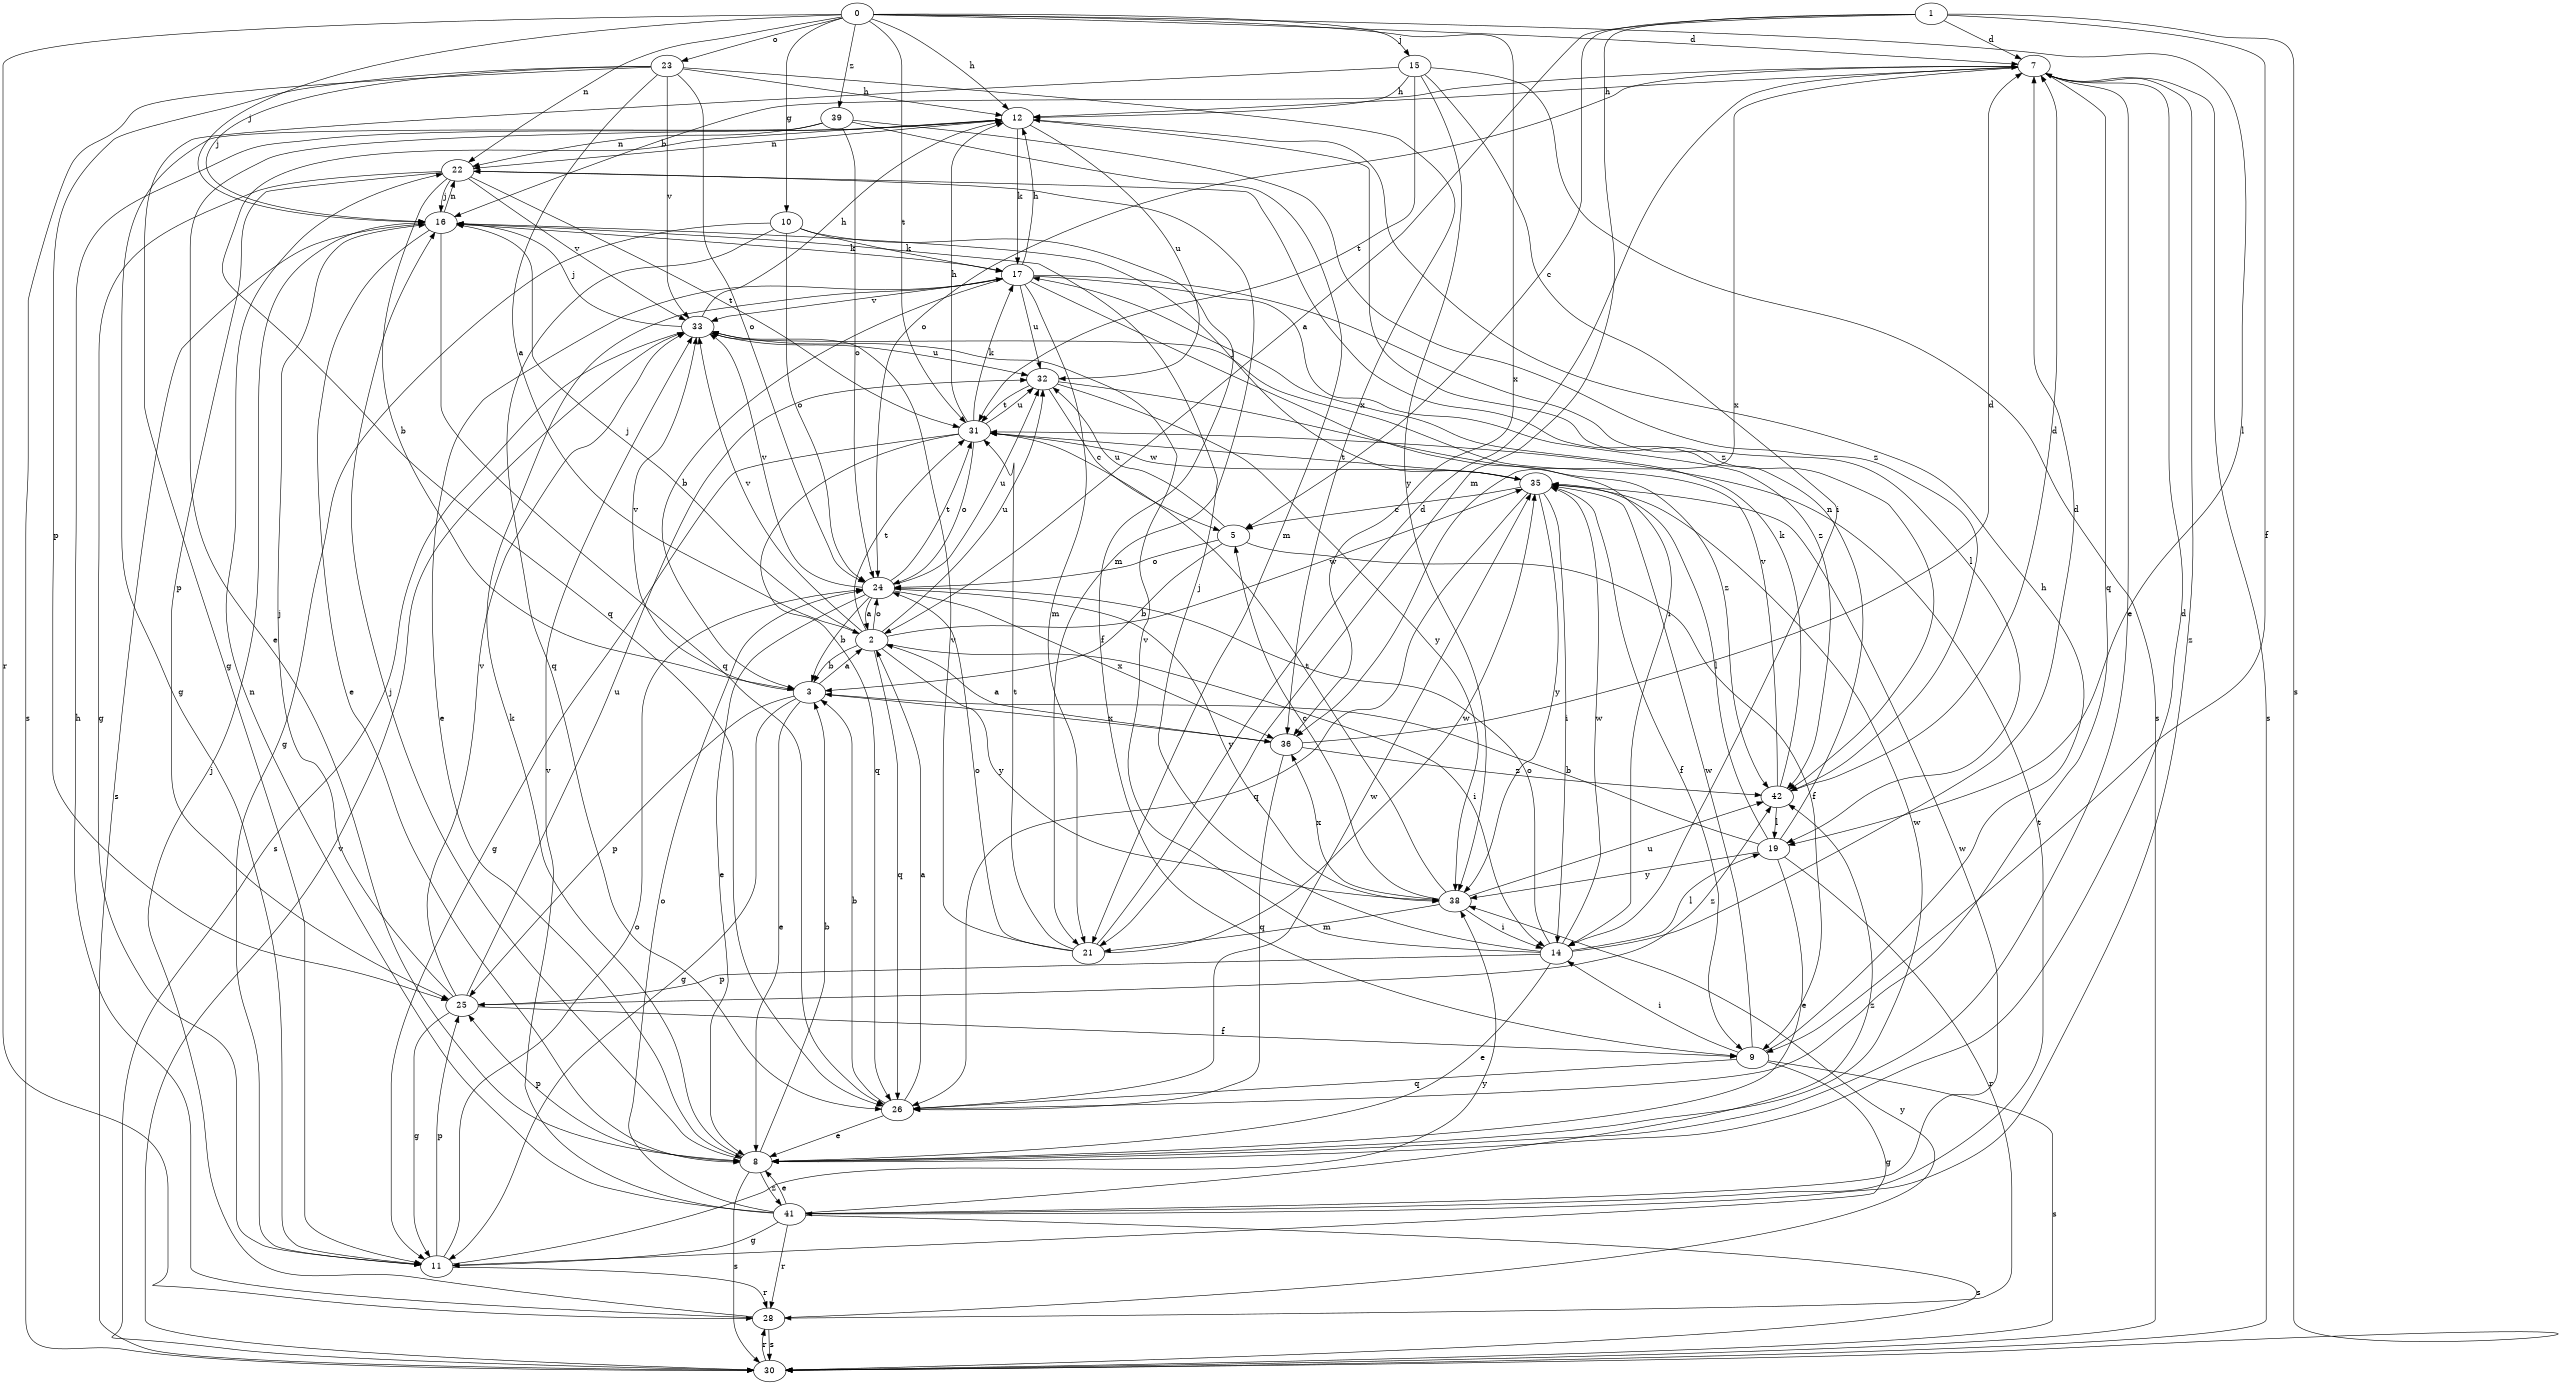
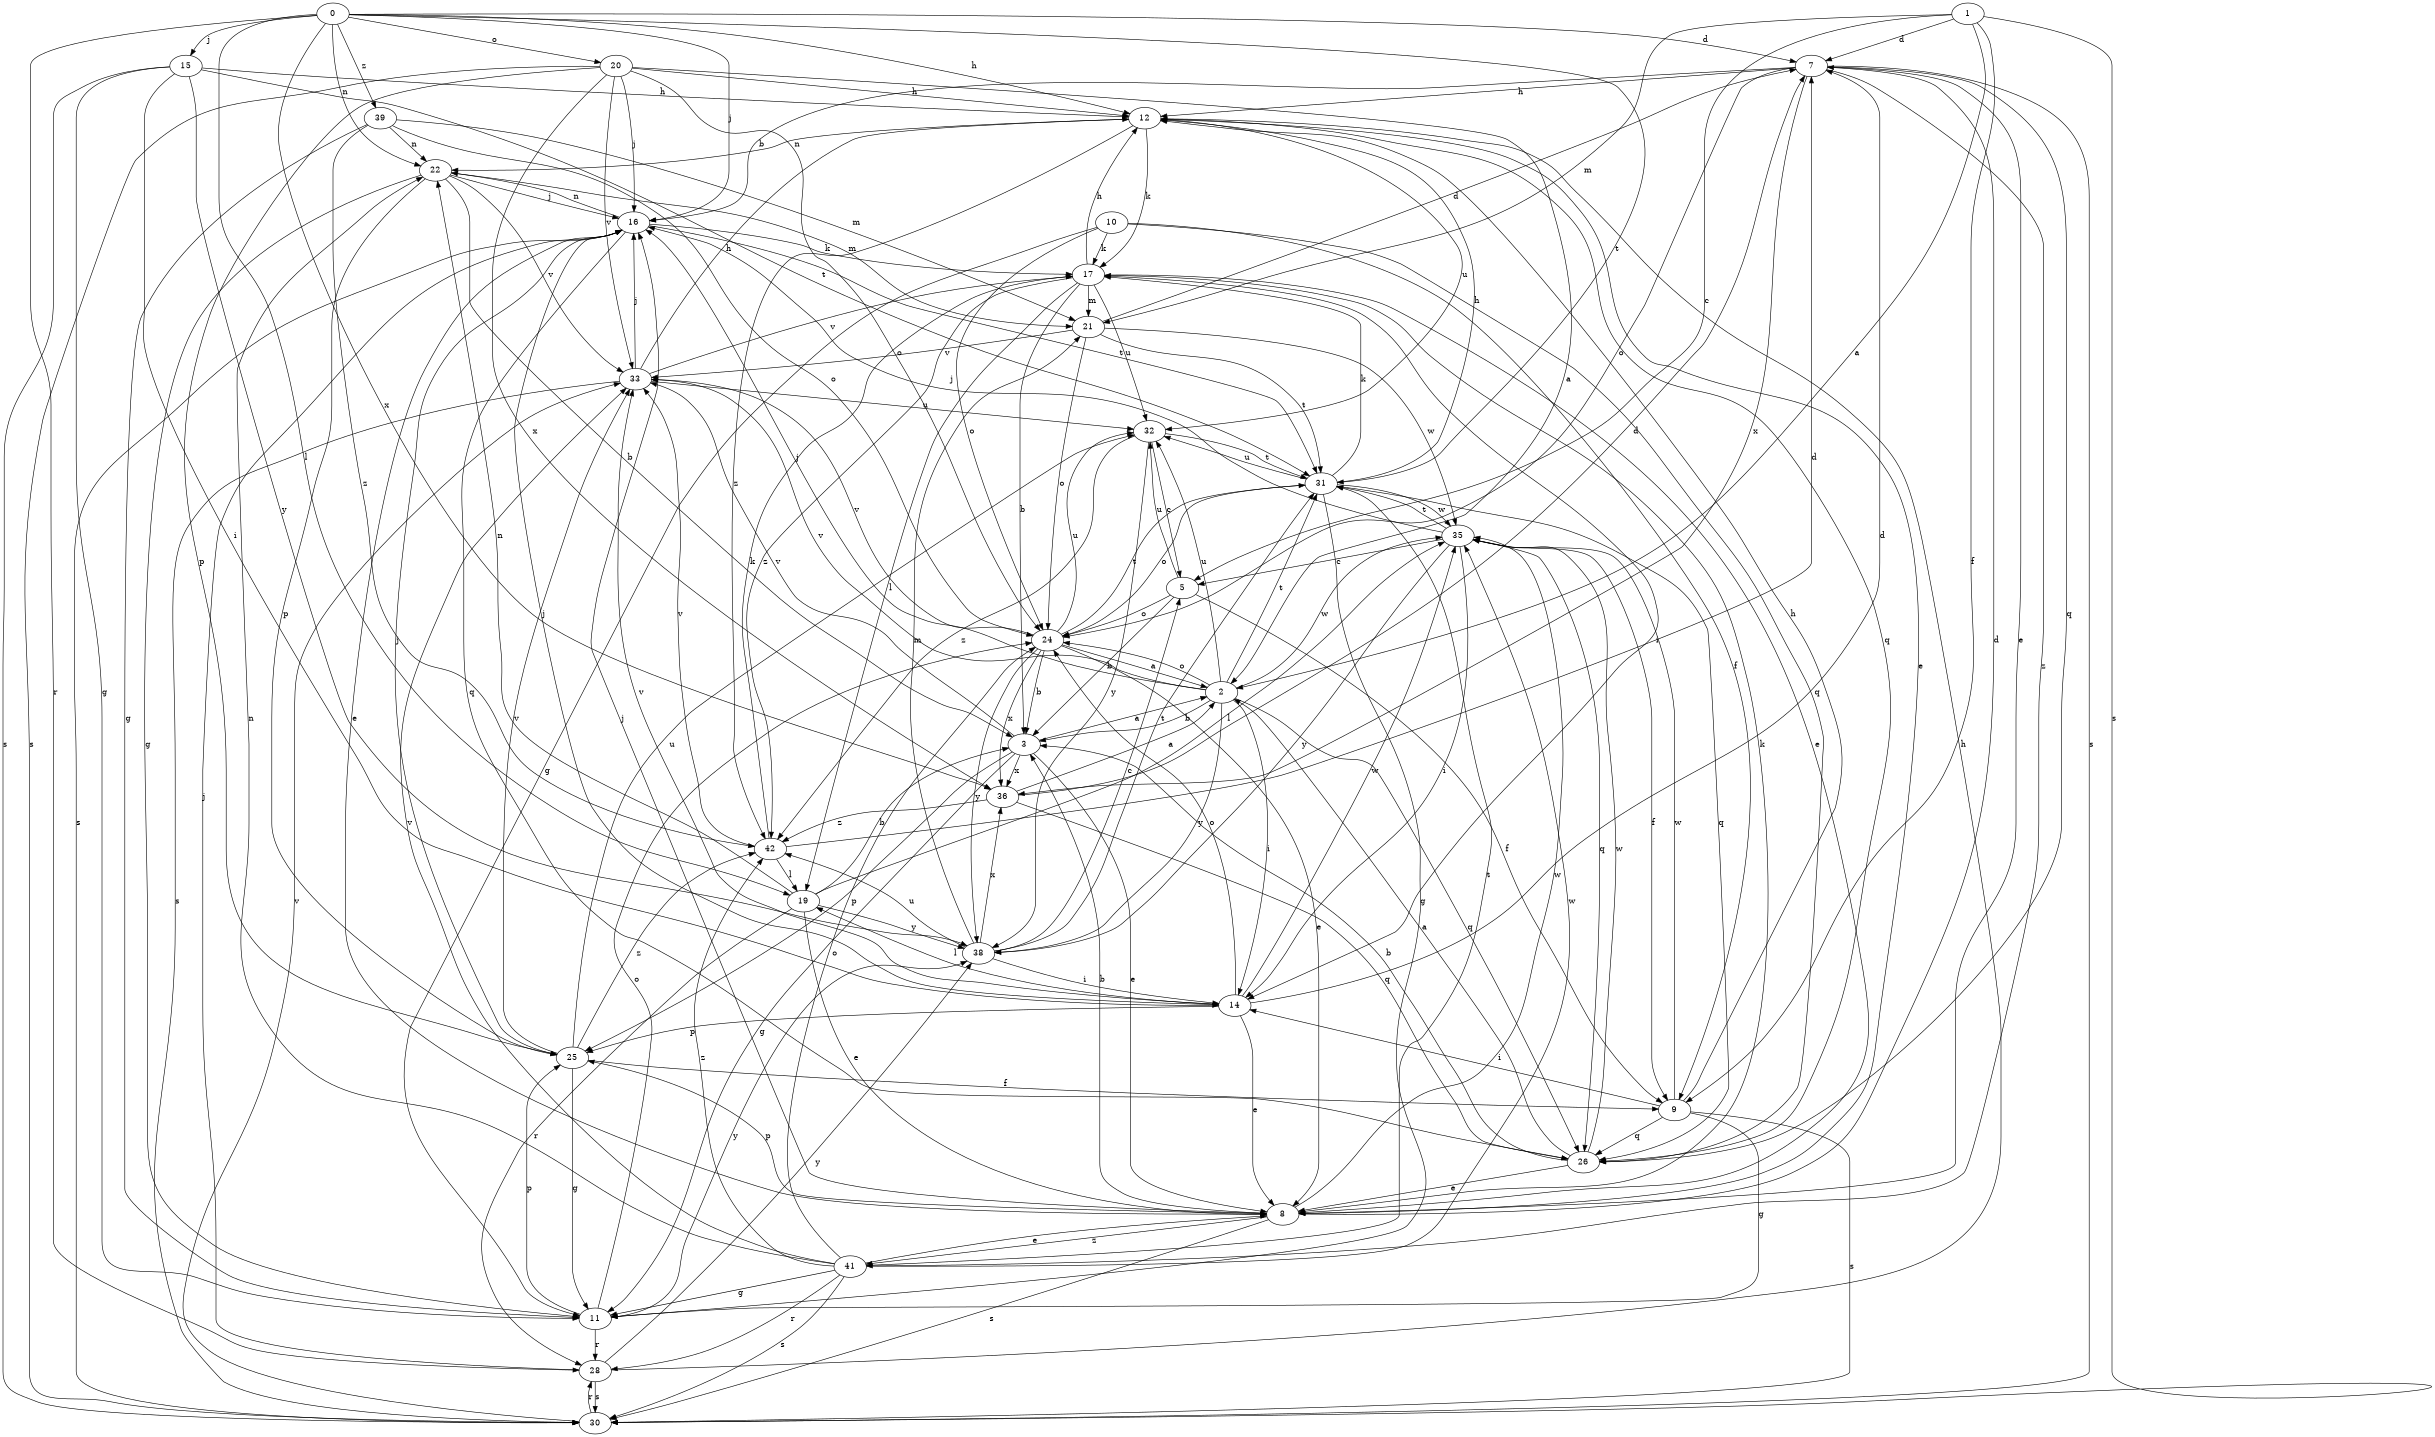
(667, 66) -> (616, 66)
(787, 91) -> none
(860, 299) -> (855, 311)
(727, 304) -> (998, 328)
